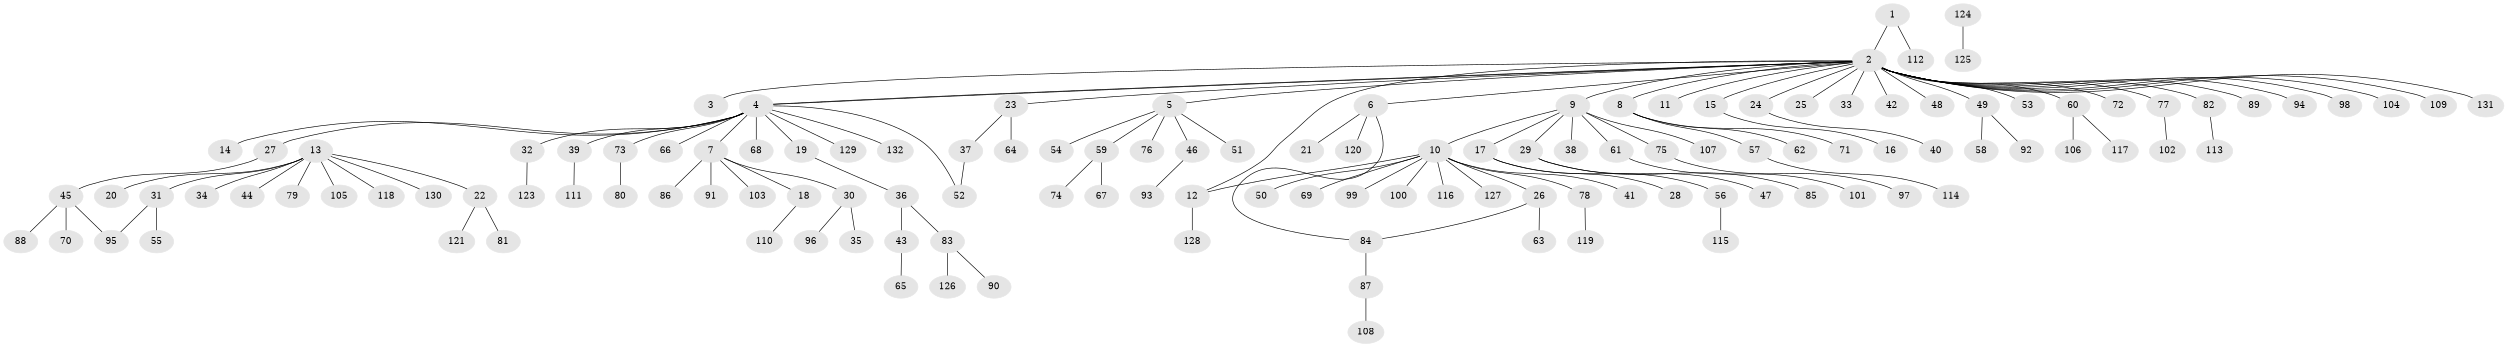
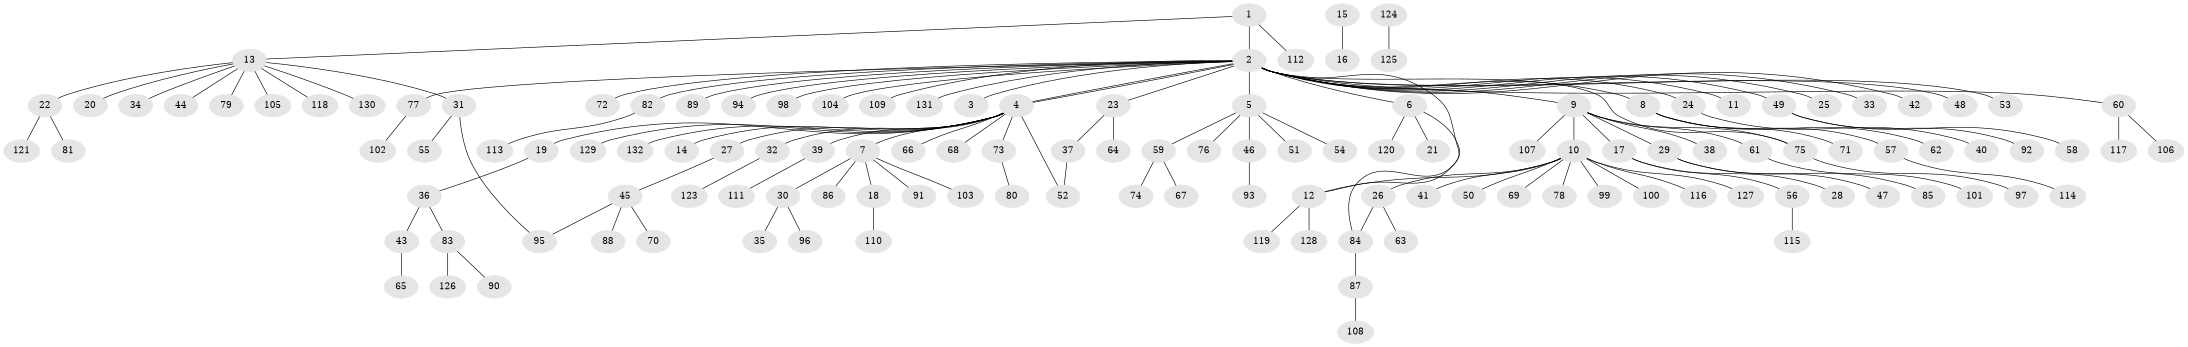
none -> (749, 38)
(1788, 78) -> (1464, 79)
(1585, 219) -> (1286, 219)
